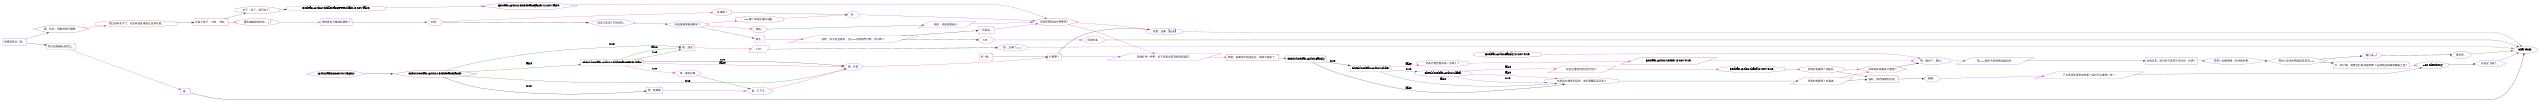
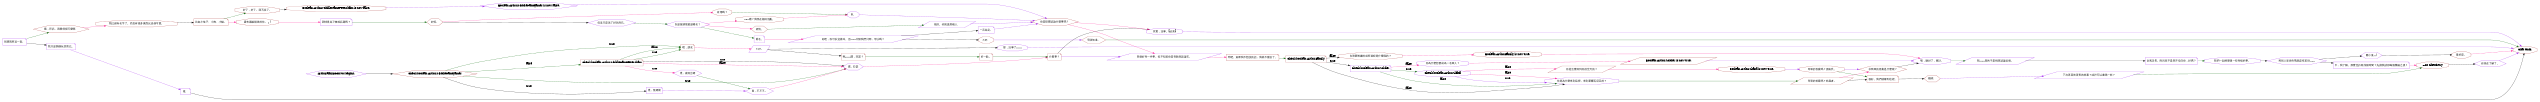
(2491, 53) -> (2491, 53)
none -> (1371, 56)
none -> (853, 57)
(1371, 69) -> (1371, 69)
